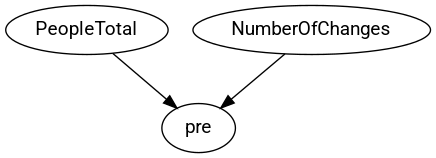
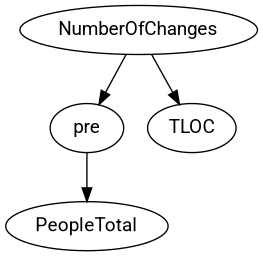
(140, 76) -> (87, 170)
none -> (192, 128)
